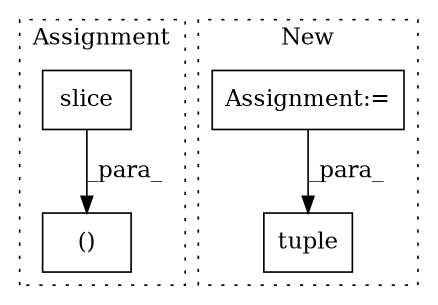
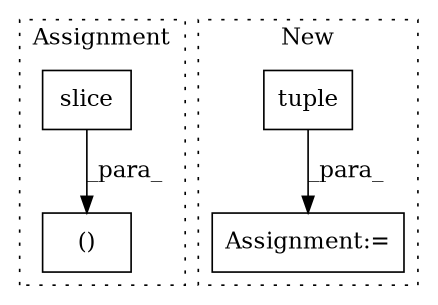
(308, 163) -> (308, 163)
